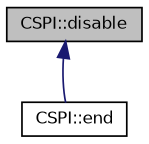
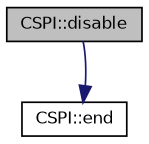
(63, 80) -> (86, 64)
